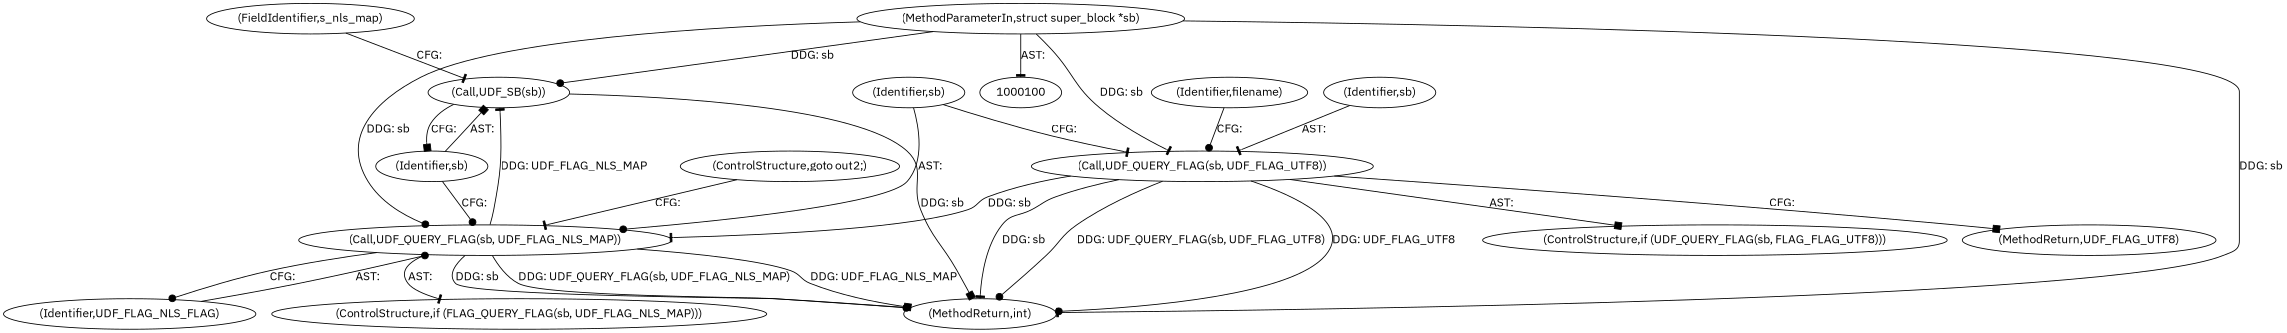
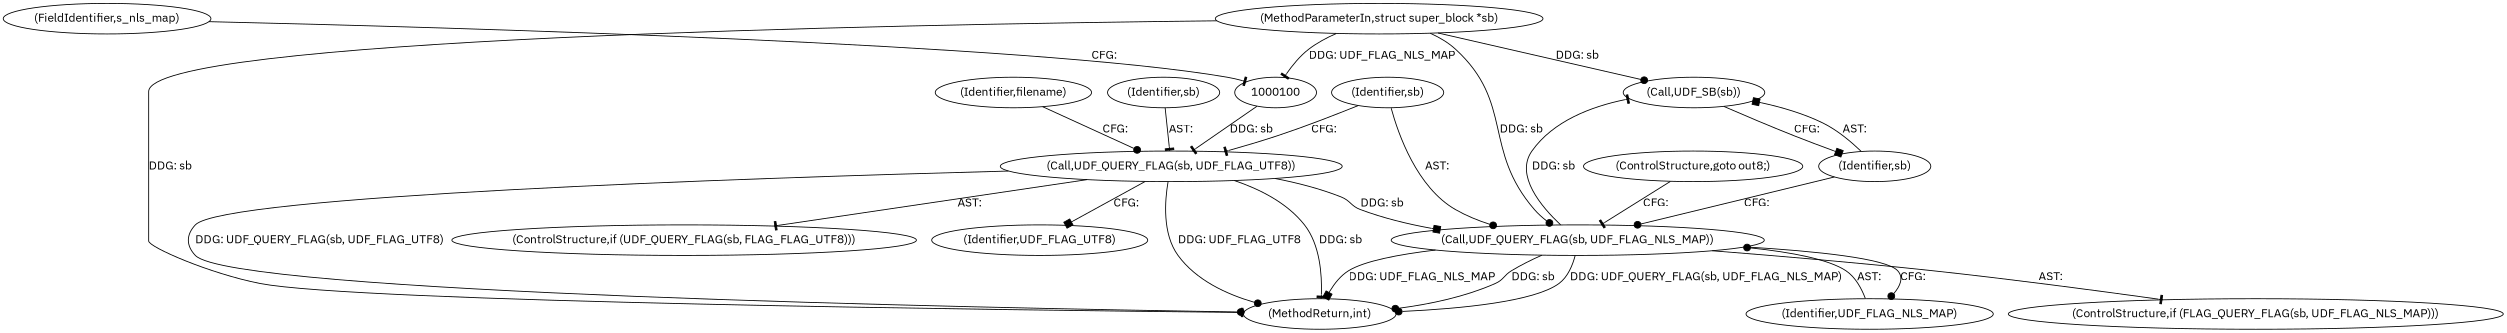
(404, 55) -> (726, 39)
(1034, 56) -> (1382, 56)
(1093, 101) -> (1226, 127)
(819, 117) -> none
(574, 166) -> (1554, 166)
(790, 166) -> (1693, 166)
(1451, 202) -> (933, 203)
(876, 226) -> (1353, 205)
(2089, 240) -> (1040, 240)
(130, 314) -> (1870, 314)
